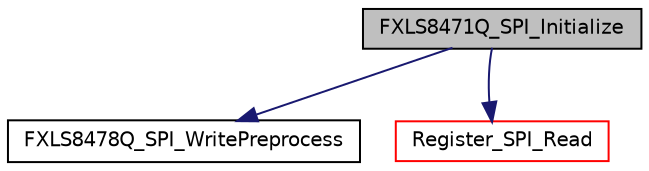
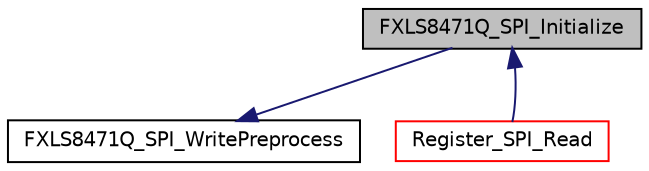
(489, 75) -> (515, 95)
(184, 141) -> (184, 141)
